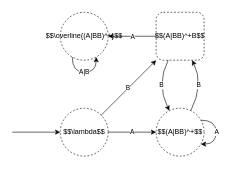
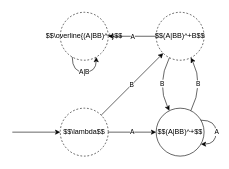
(180, 36) -> (180, 36)
(180, 132) -> (180, 132)
